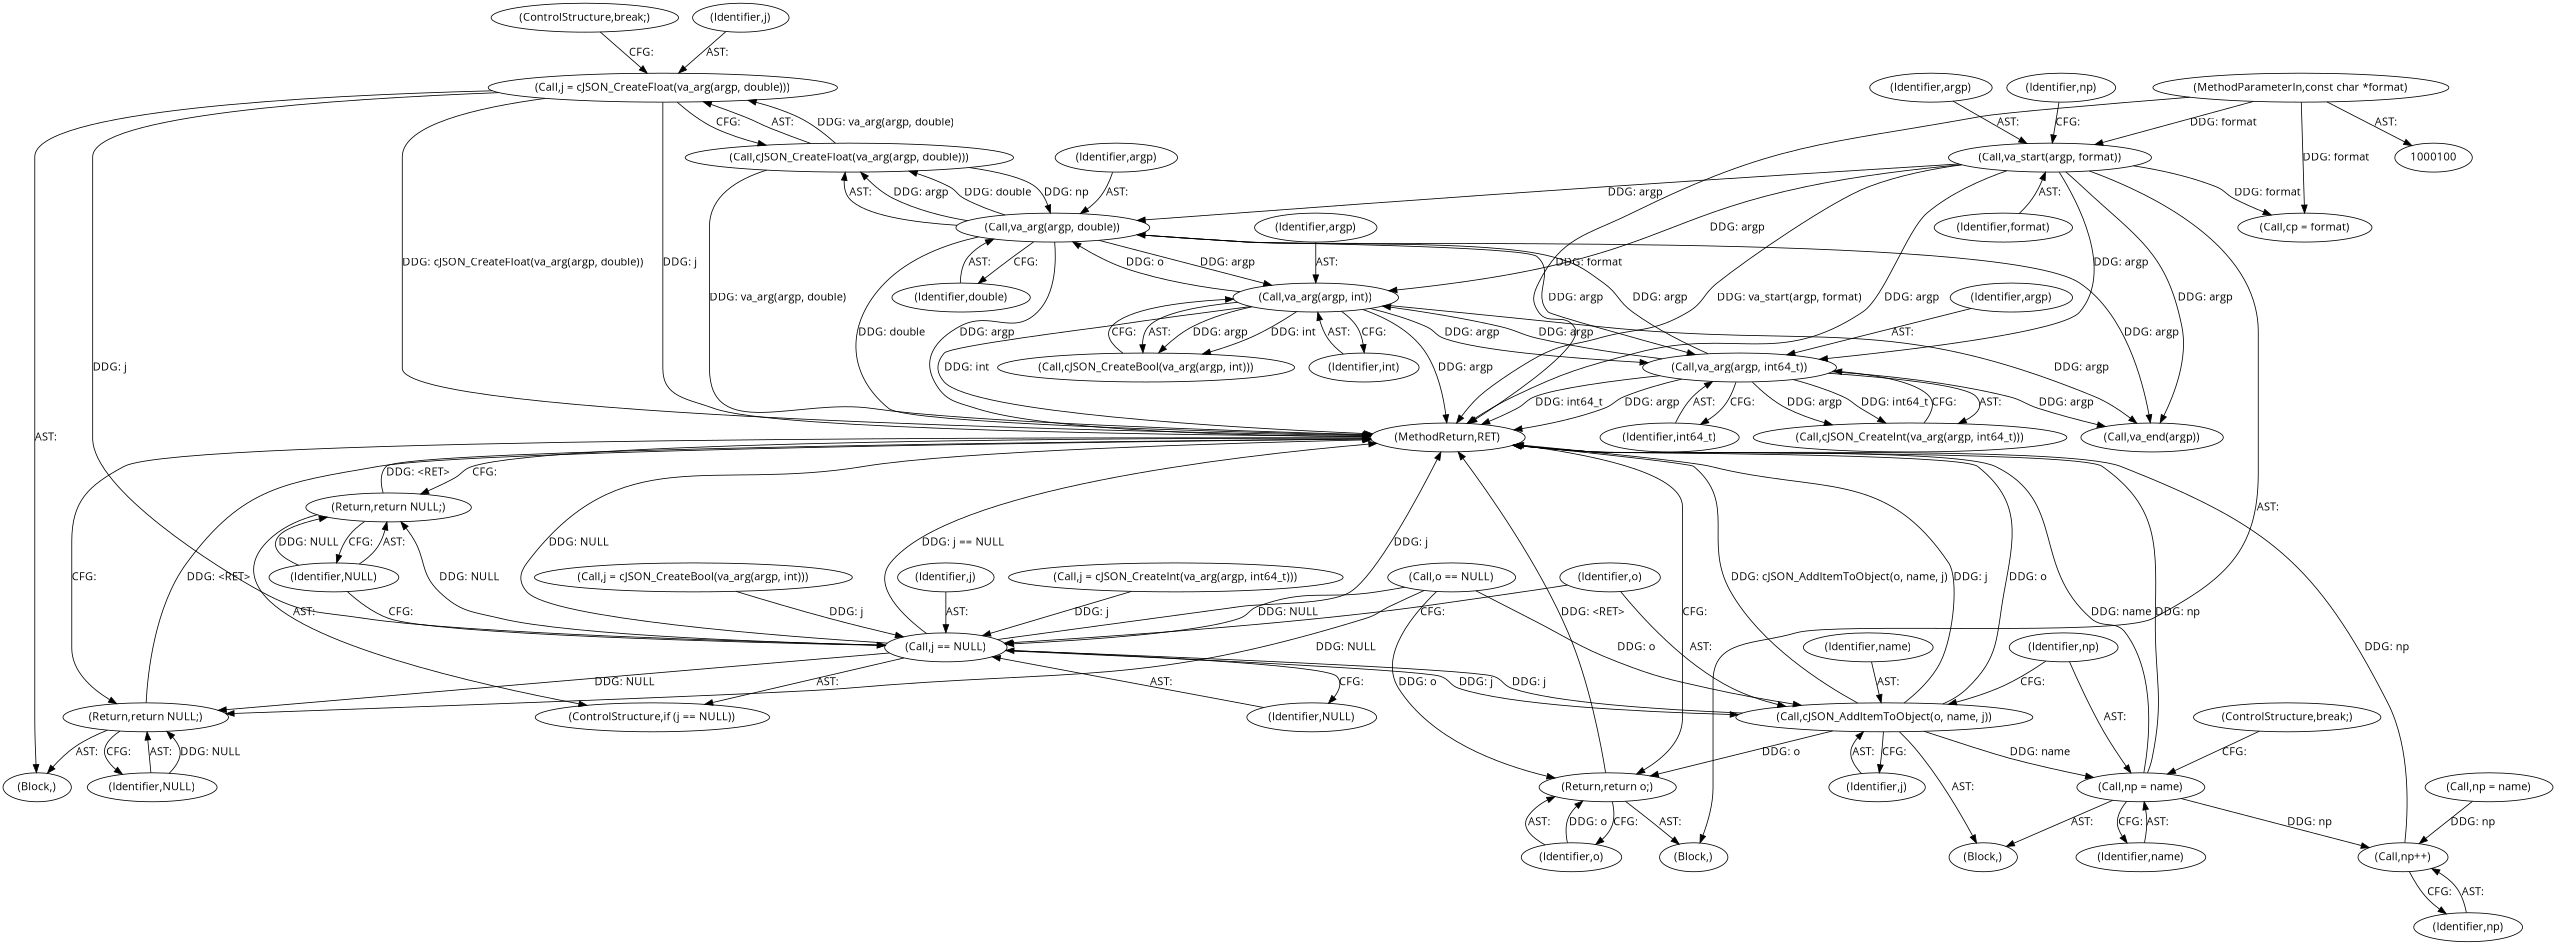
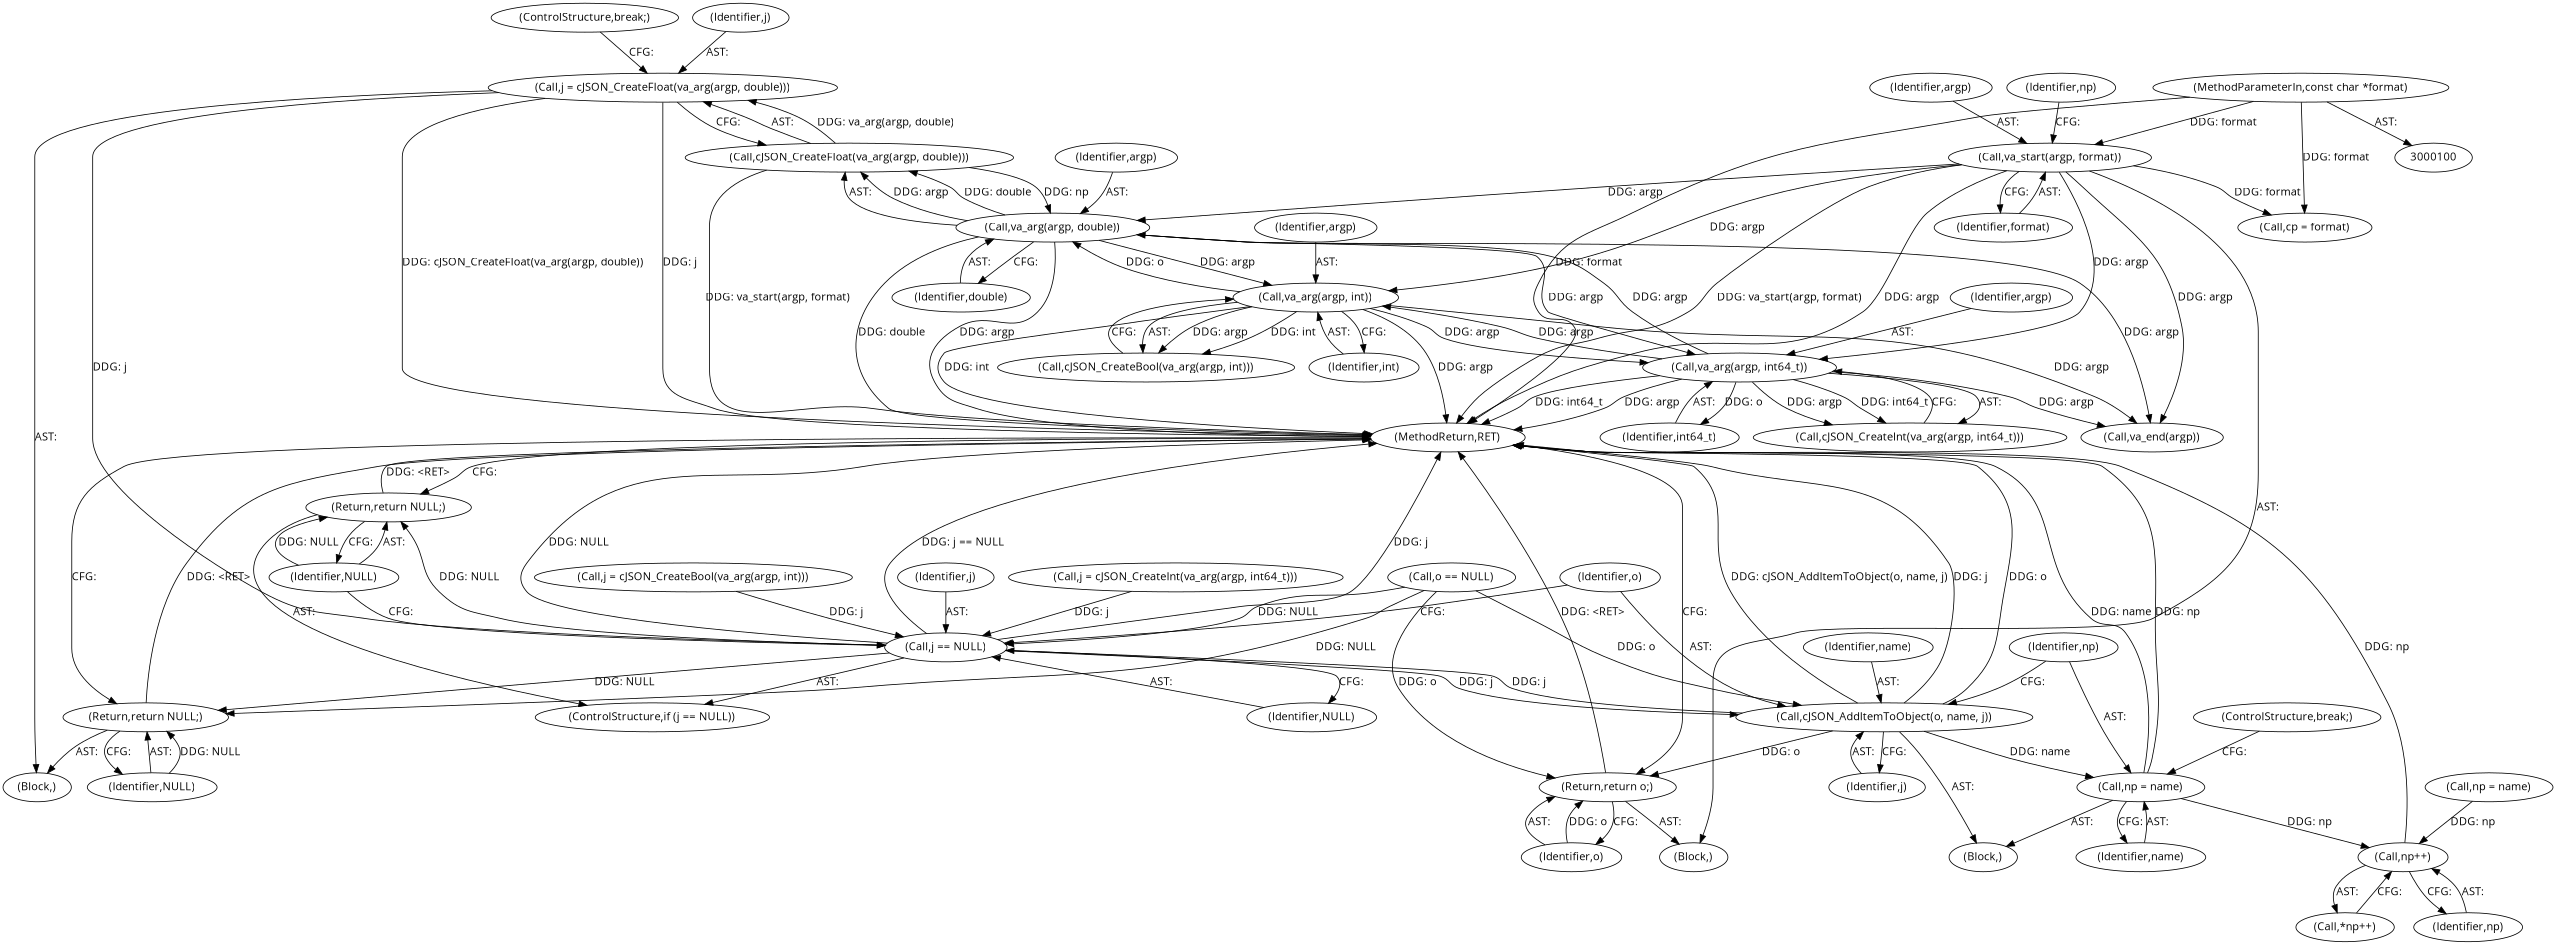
(2434, 158) -> (2434, 158)
none -> (2005, 185)
(778, 298) -> (778, 298)
(1744, 402) -> (1744, 402)
none -> (2345, 927)
